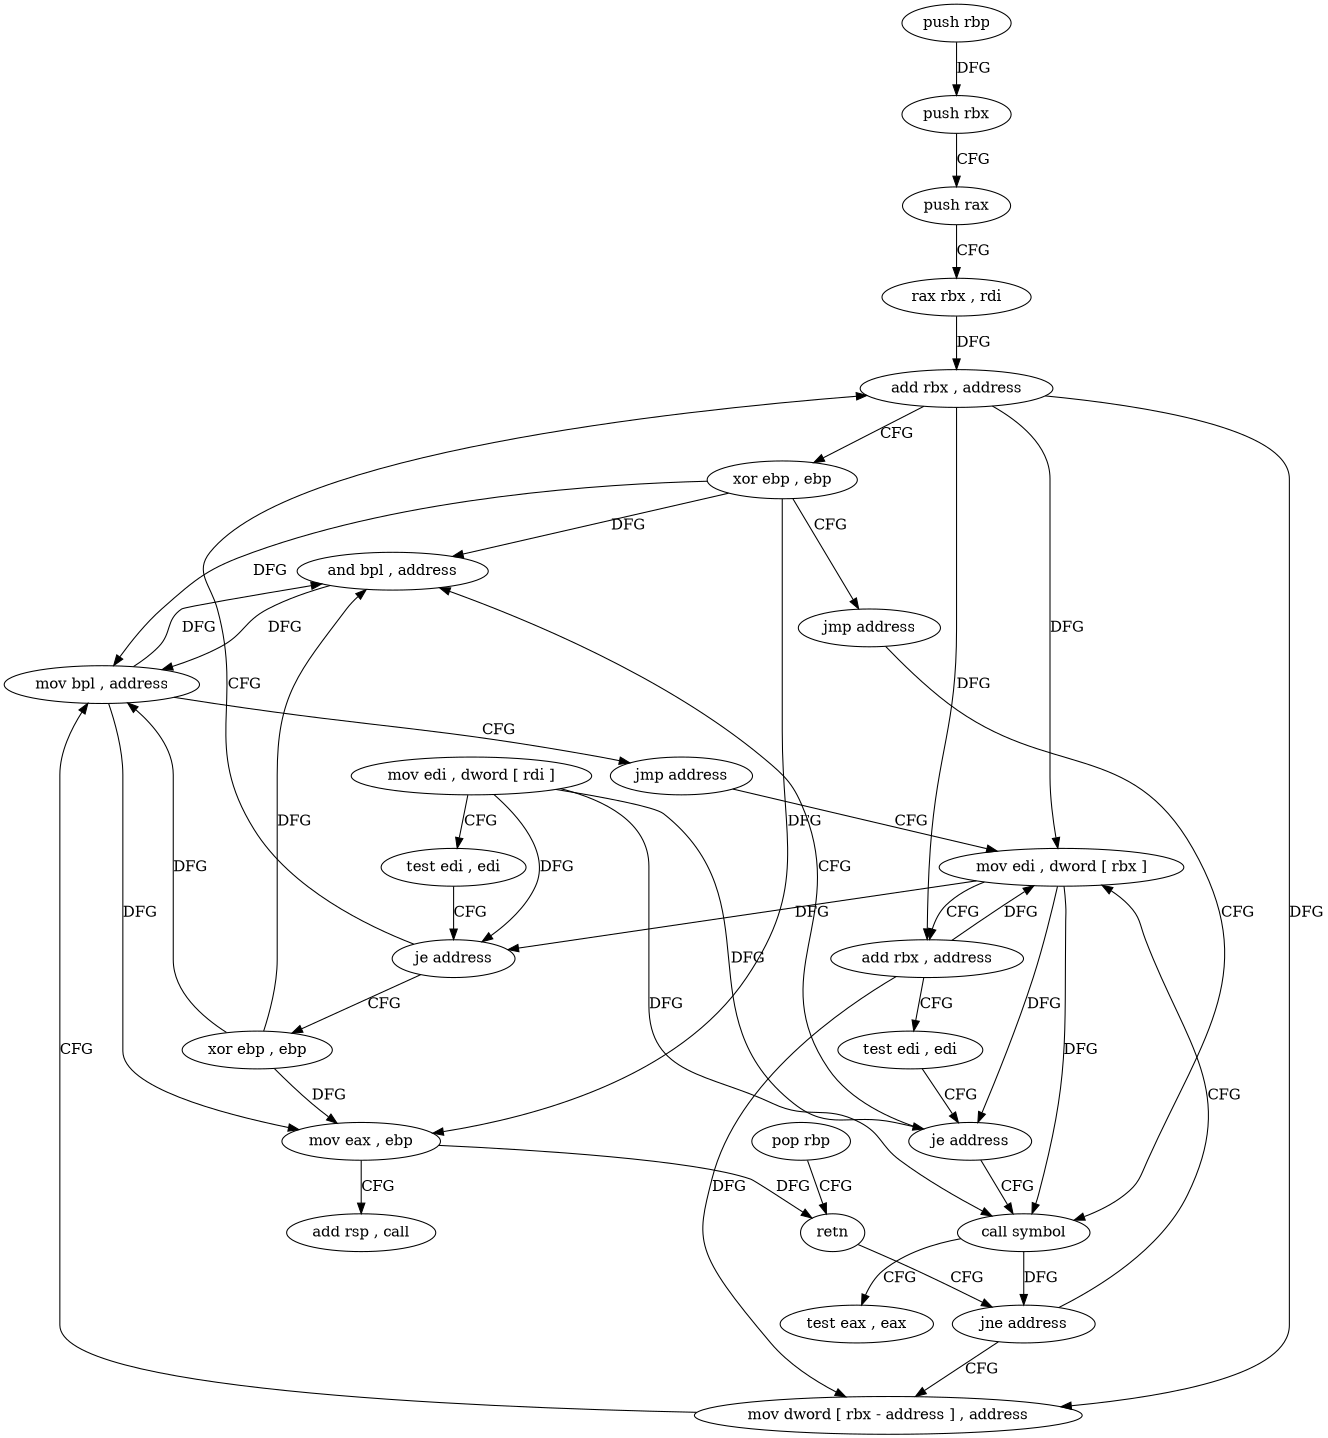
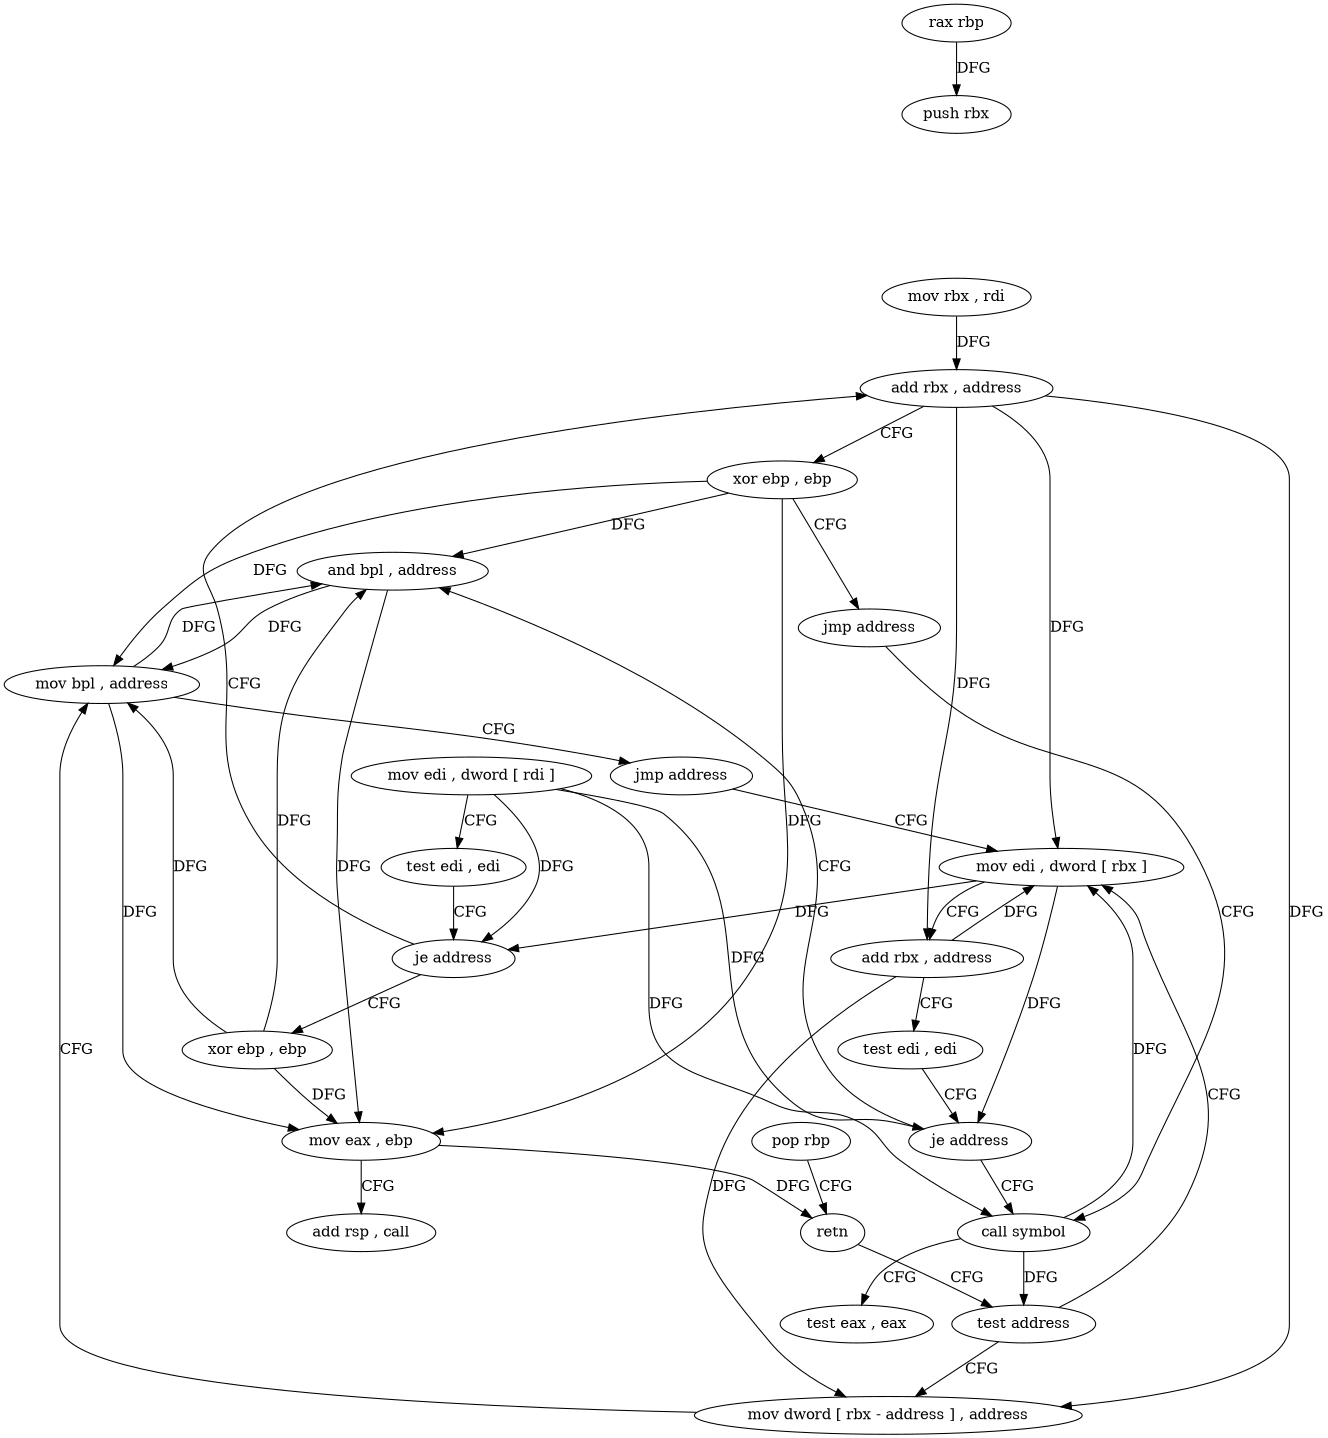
(957, 23) -> (957, 23)
(957, 206) -> none
(957, 297) -> (957, 297)
none -> (337, 848)
(1064, 1046) -> (1133, 1066)
(1024, 1324) -> (1024, 1324)
